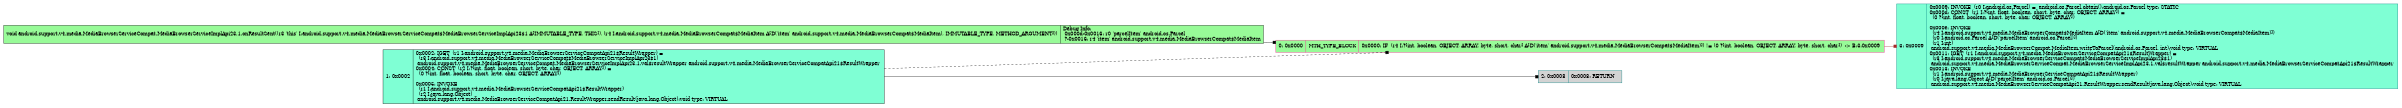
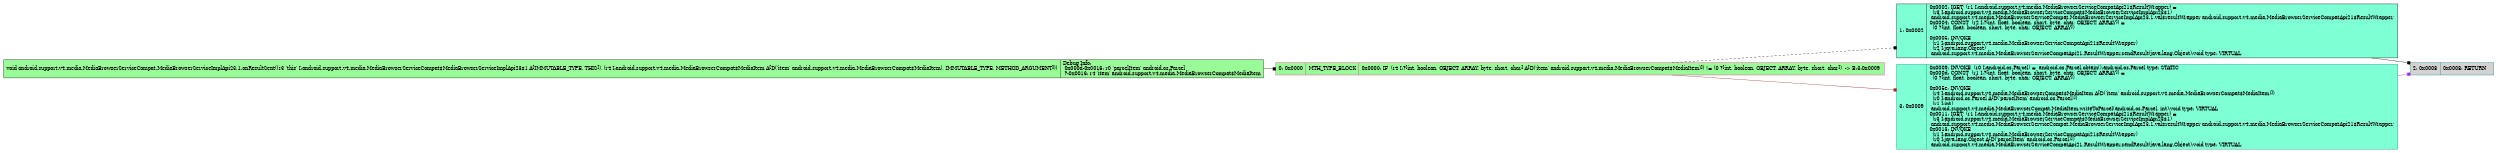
(1952, 28) -> (1952, 89)
(1135, 61) -> (1783, 55)
none -> (2402, 75)
